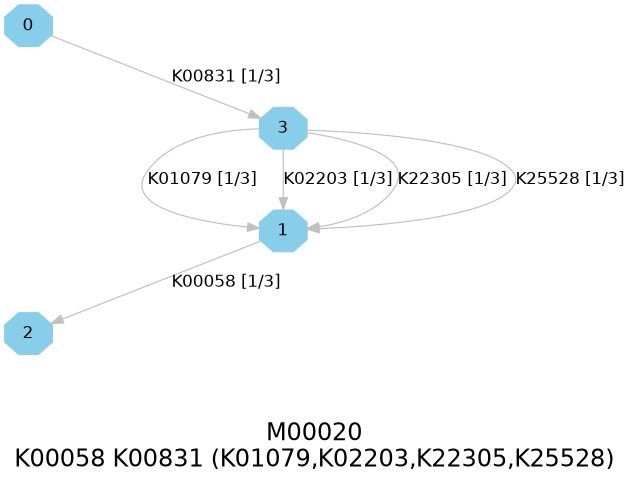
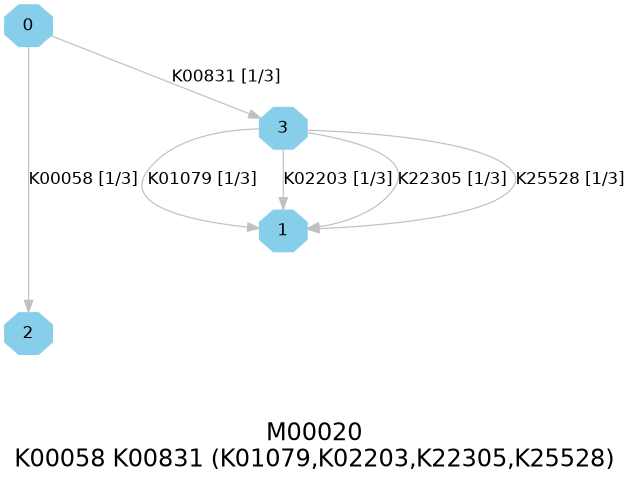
(161, 280) -> (29, 173)
